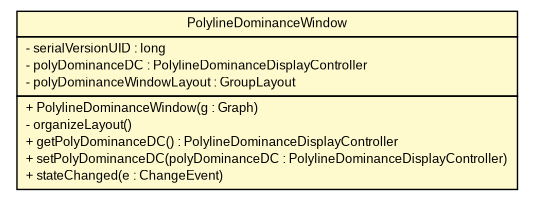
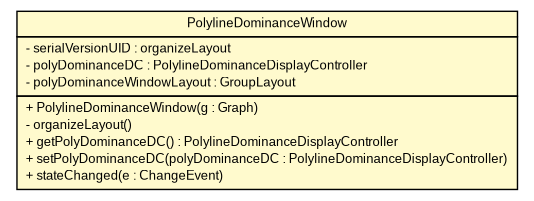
(96, 49) -> (129, 49)
